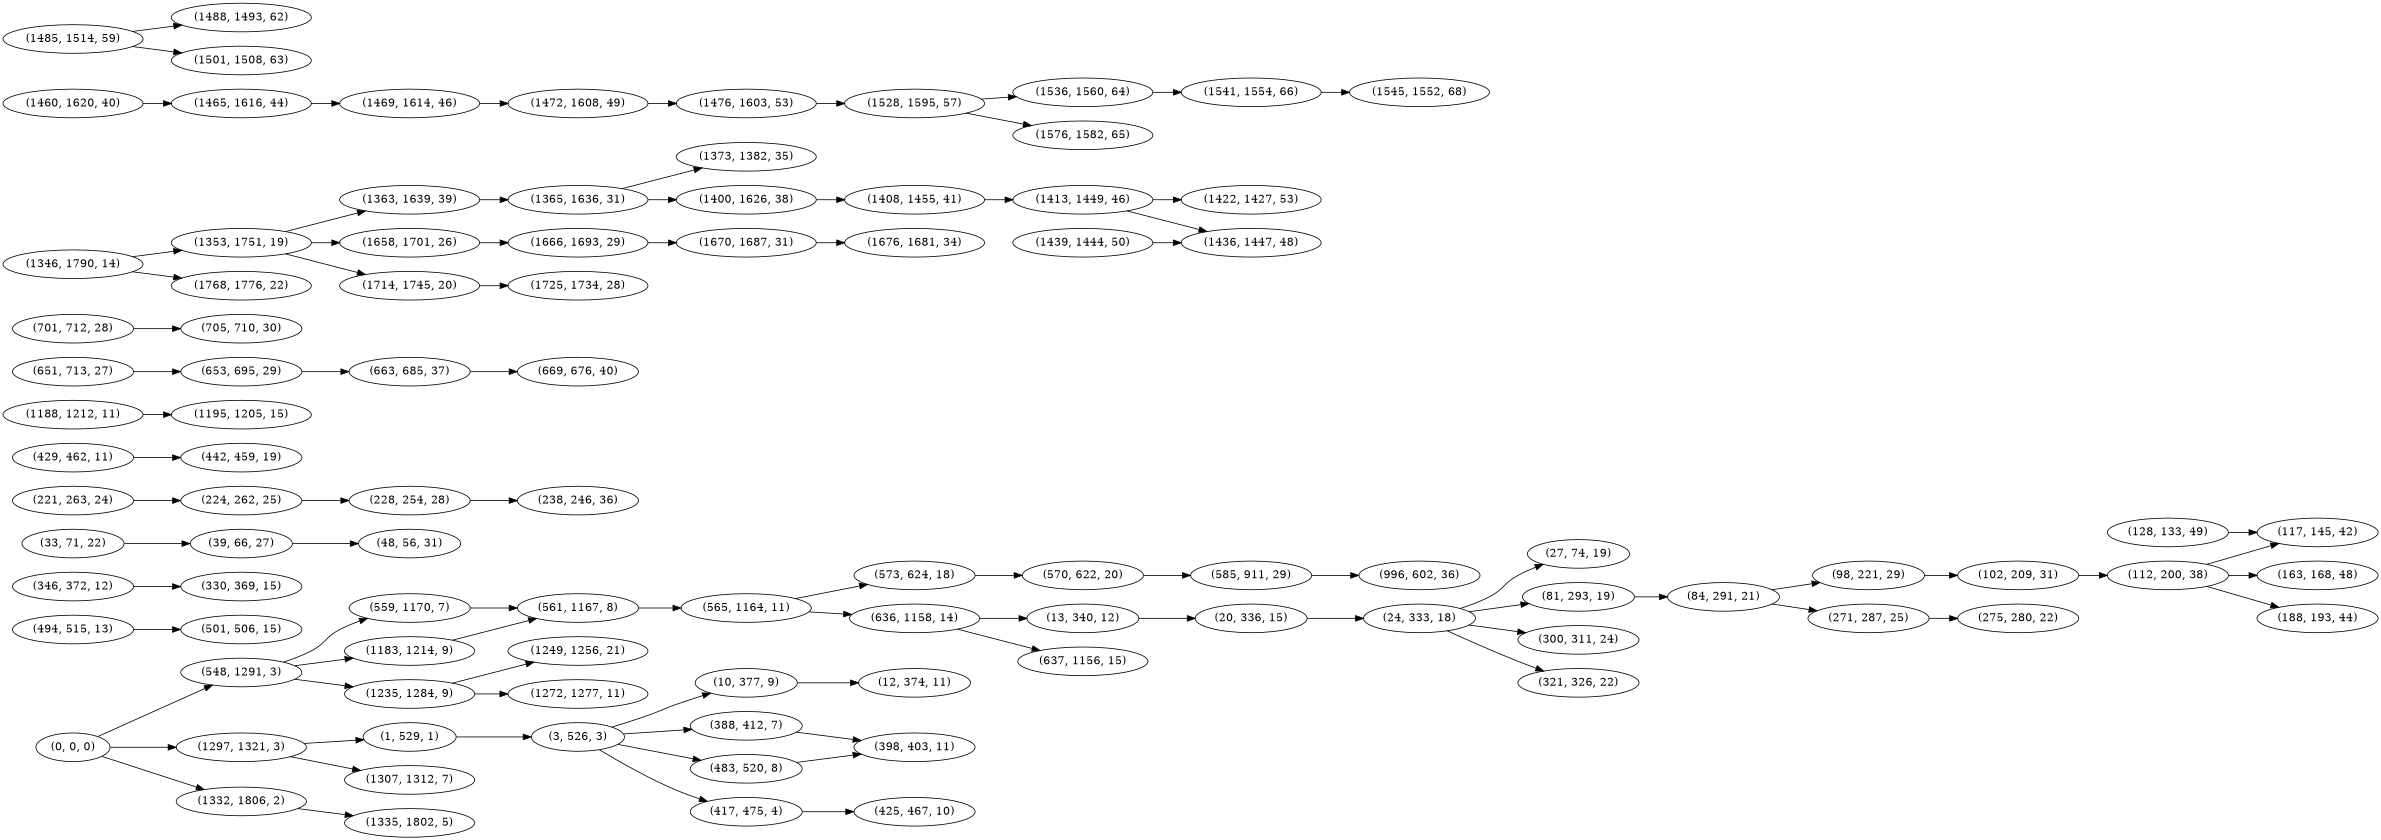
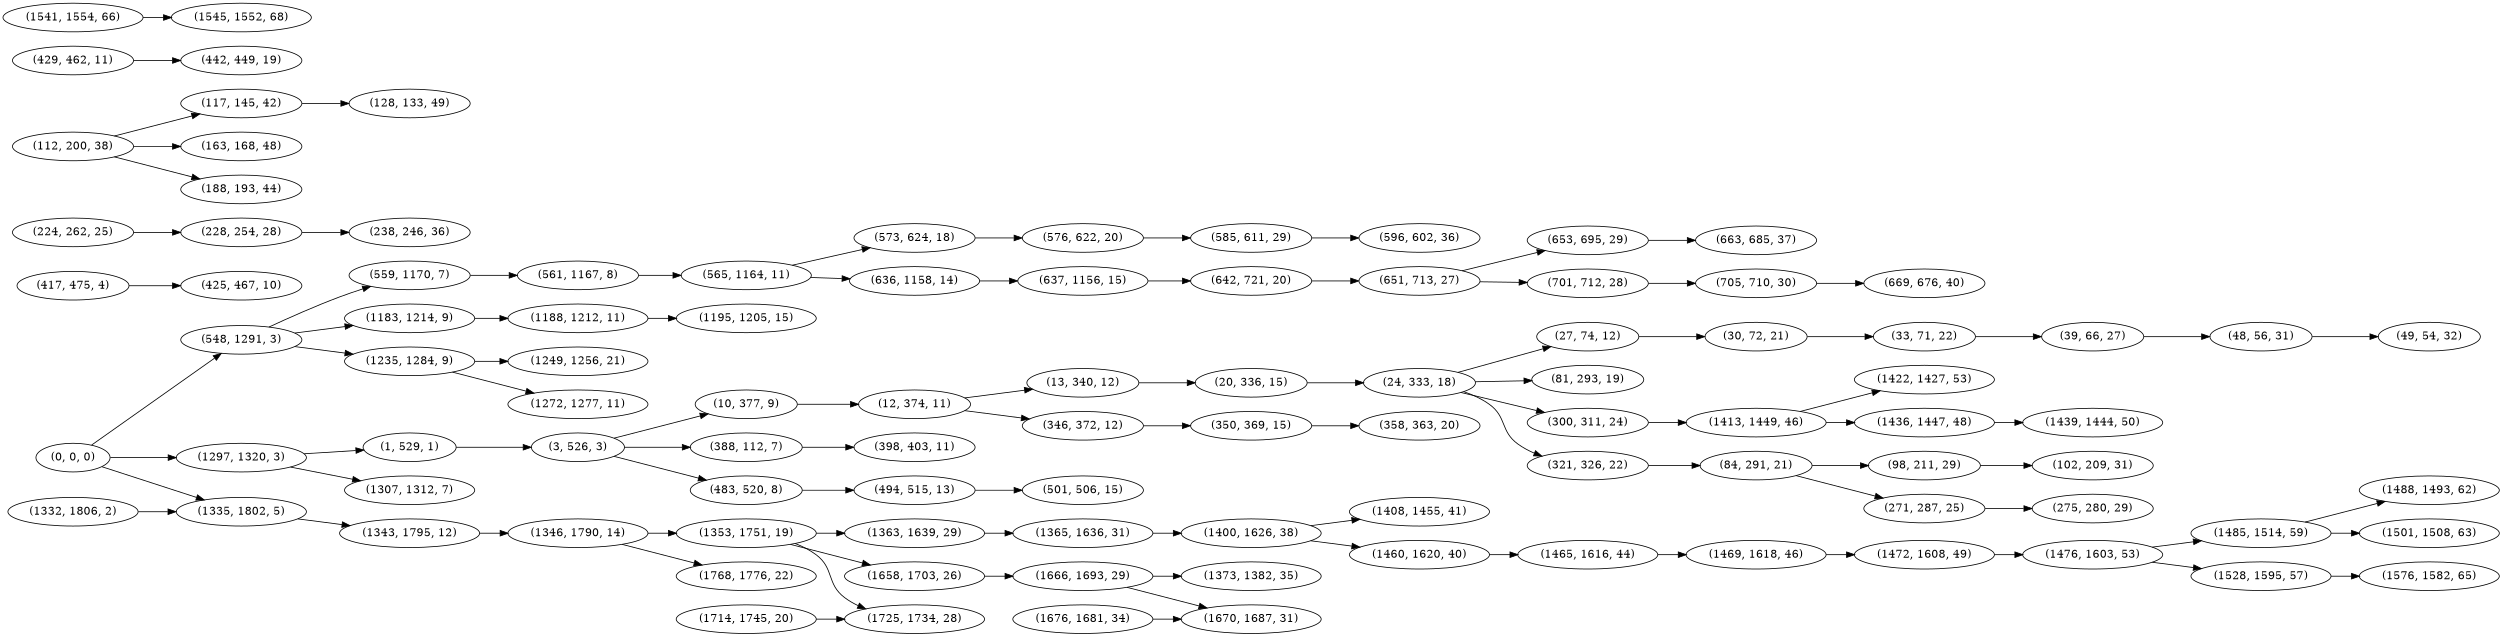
(1083, 92) -> none
(410, 103) -> (1756, 555)
(658, 179) -> (1163, 576)
(410, 200) -> (915, 533)
(995, 200) -> (1663, 423)
(410, 243) -> (915, 576)
(827, 243) -> (1163, 619)
(1163, 243) -> (2005, 423)
(321, 263) -> (829, 572)
none -> (1251, 281)
none -> (1500, 282)
none -> (1756, 337)
none -> (2429, 337)
(490, 372) -> (1836, 283)
none -> (993, 414)
none -> (1419, 426)
(241, 458) -> (241, 60)
(73, 501) -> none
(2239, 532) -> (321, 103)
none -> (410, 533)
none -> (1331, 543)
none -> (2173, 544)
(1578, 554) -> (1588, 337)
(1083, 575) -> (1083, 238)
(1251, 575) -> (1251, 238)
(1419, 575) -> (1419, 238)
(1869, 575) -> (1924, 466)
(2089, 575) -> none
(241, 587) -> (1251, 426)
(1647, 597) -> (1670, 466)
(999, 618) -> (995, 394)
(2018, 618) -> (2093, 509)
(491, 630) -> (487, 318)
(746, 726) -> (746, 447)
(241, 747) -> (241, 458)
(825, 759) -> (824, 490)
(149, 772) -> (149, 482)
(648, 777) -> none
